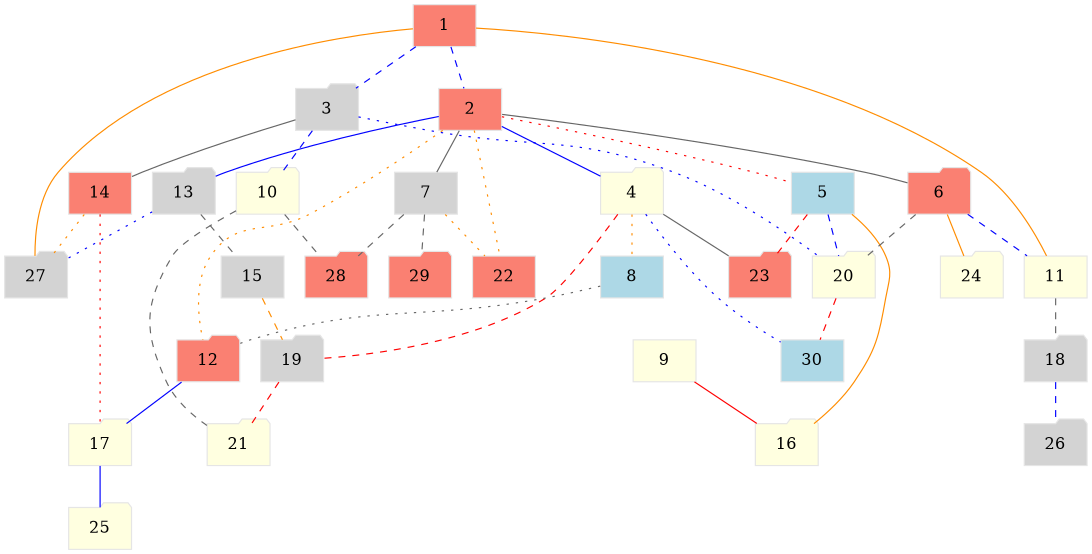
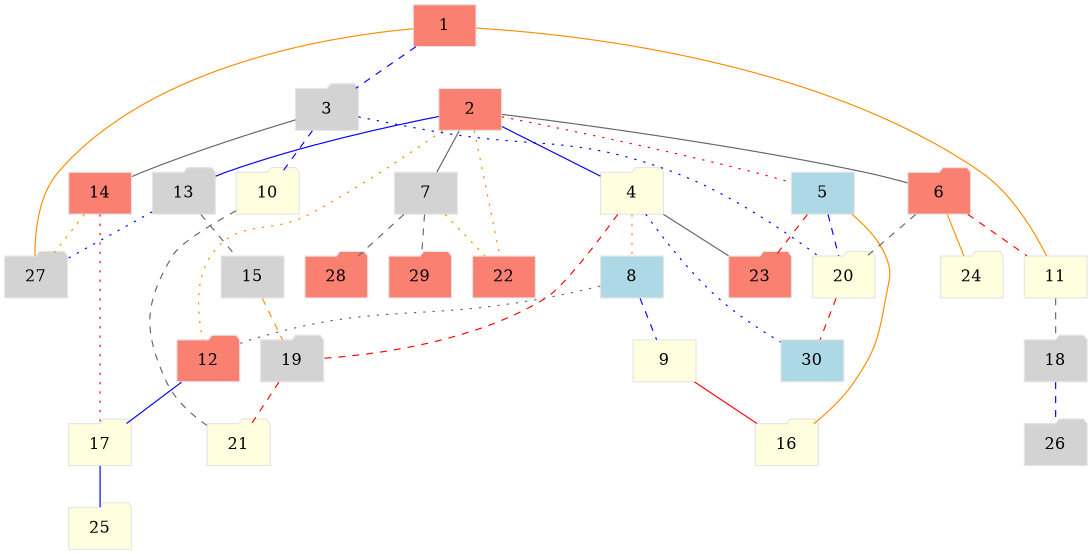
(457, 68) -> none
(302, 235) -> none
(997, 235) -> (997, 235)
none -> (648, 319)
